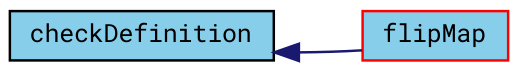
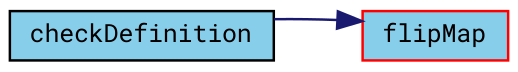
(331, 52) -> (306, 19)
